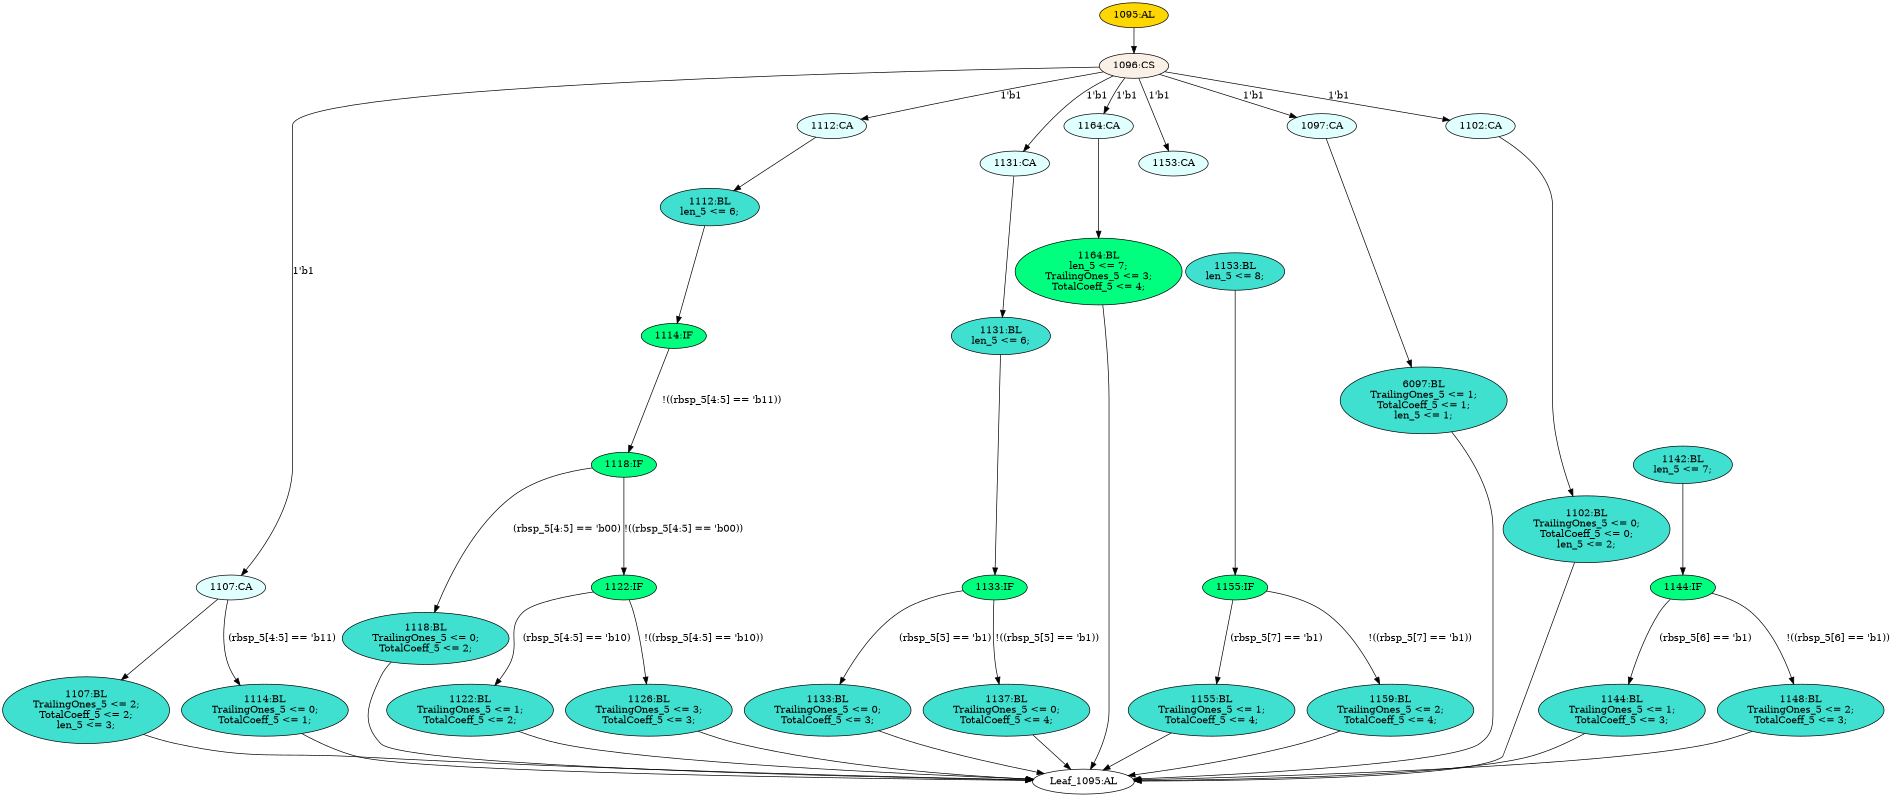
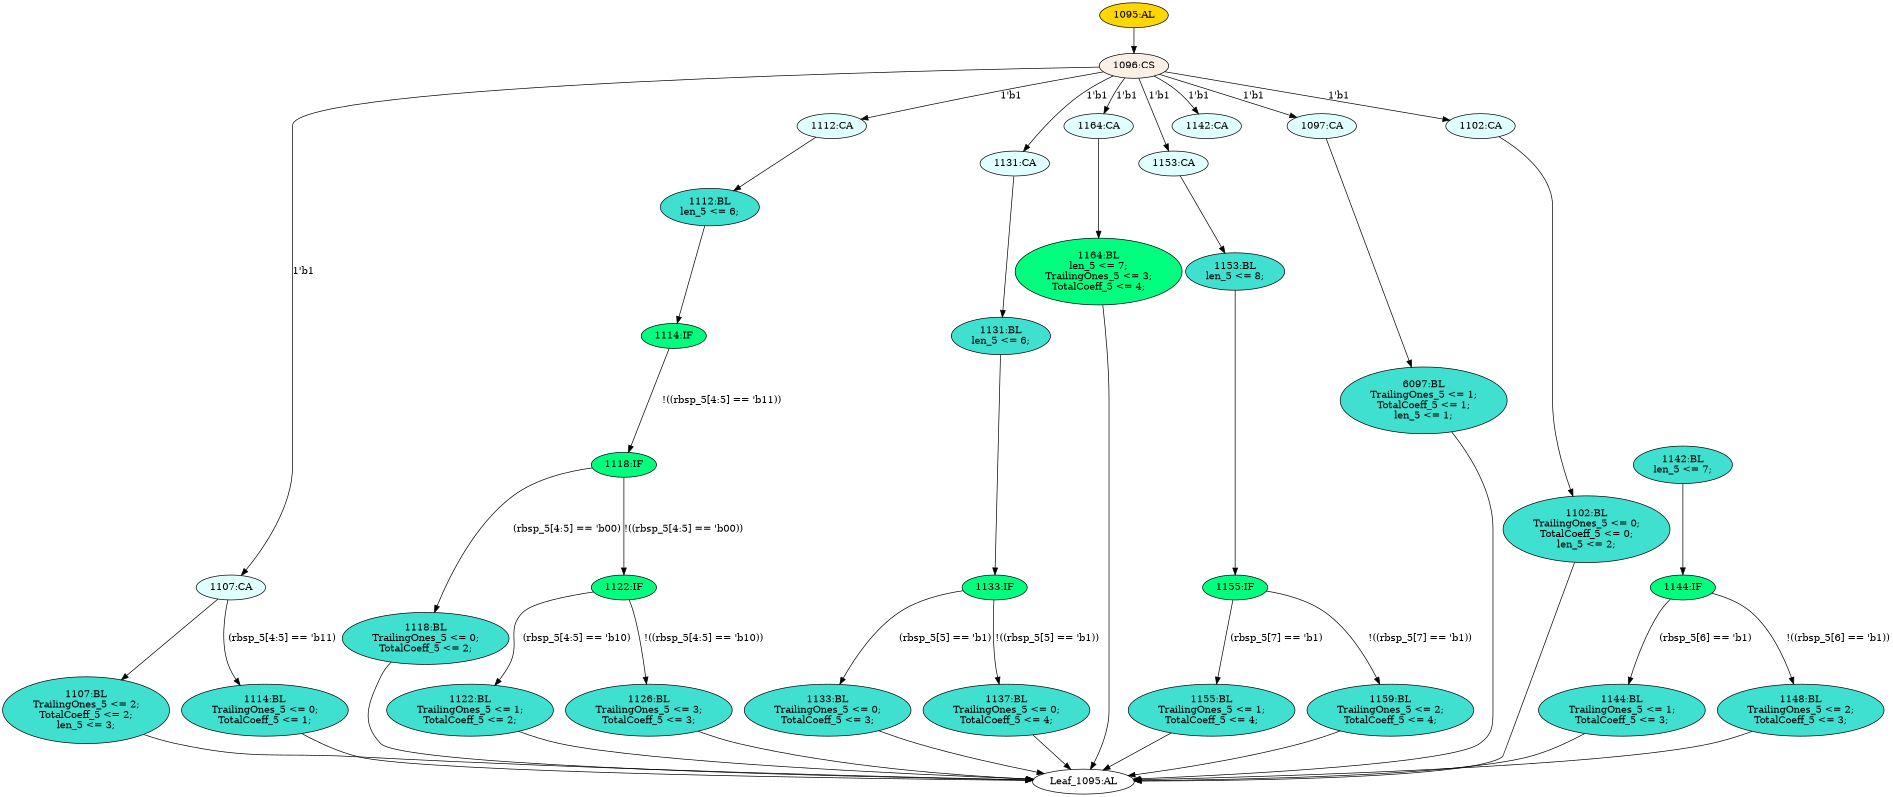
none -> (1207, 126)
none -> (1201, 211)
